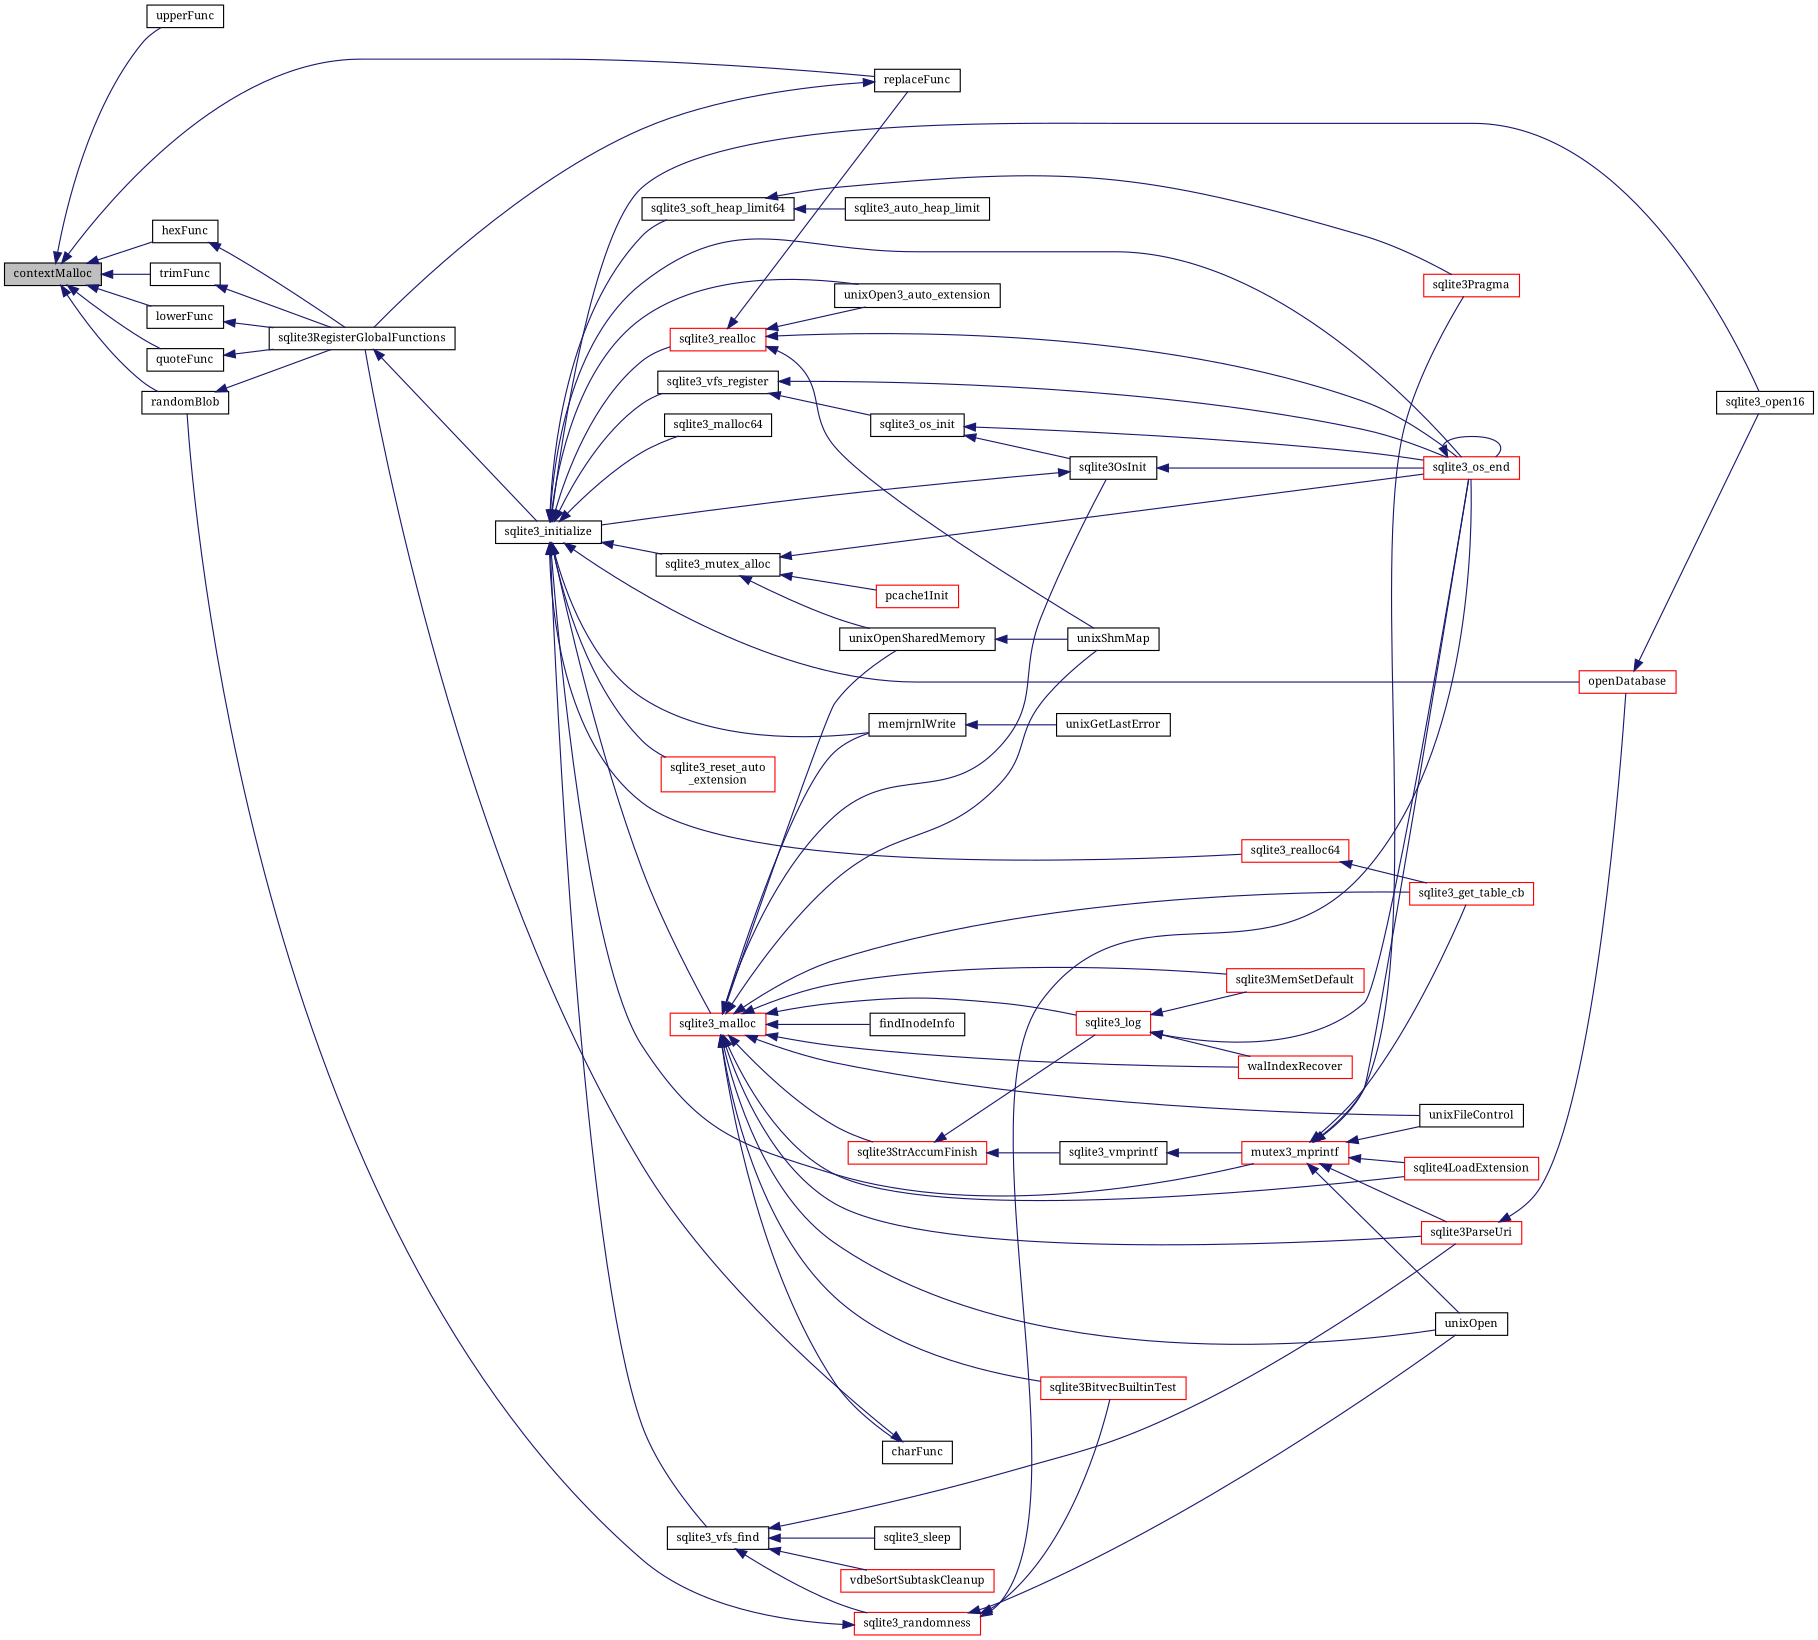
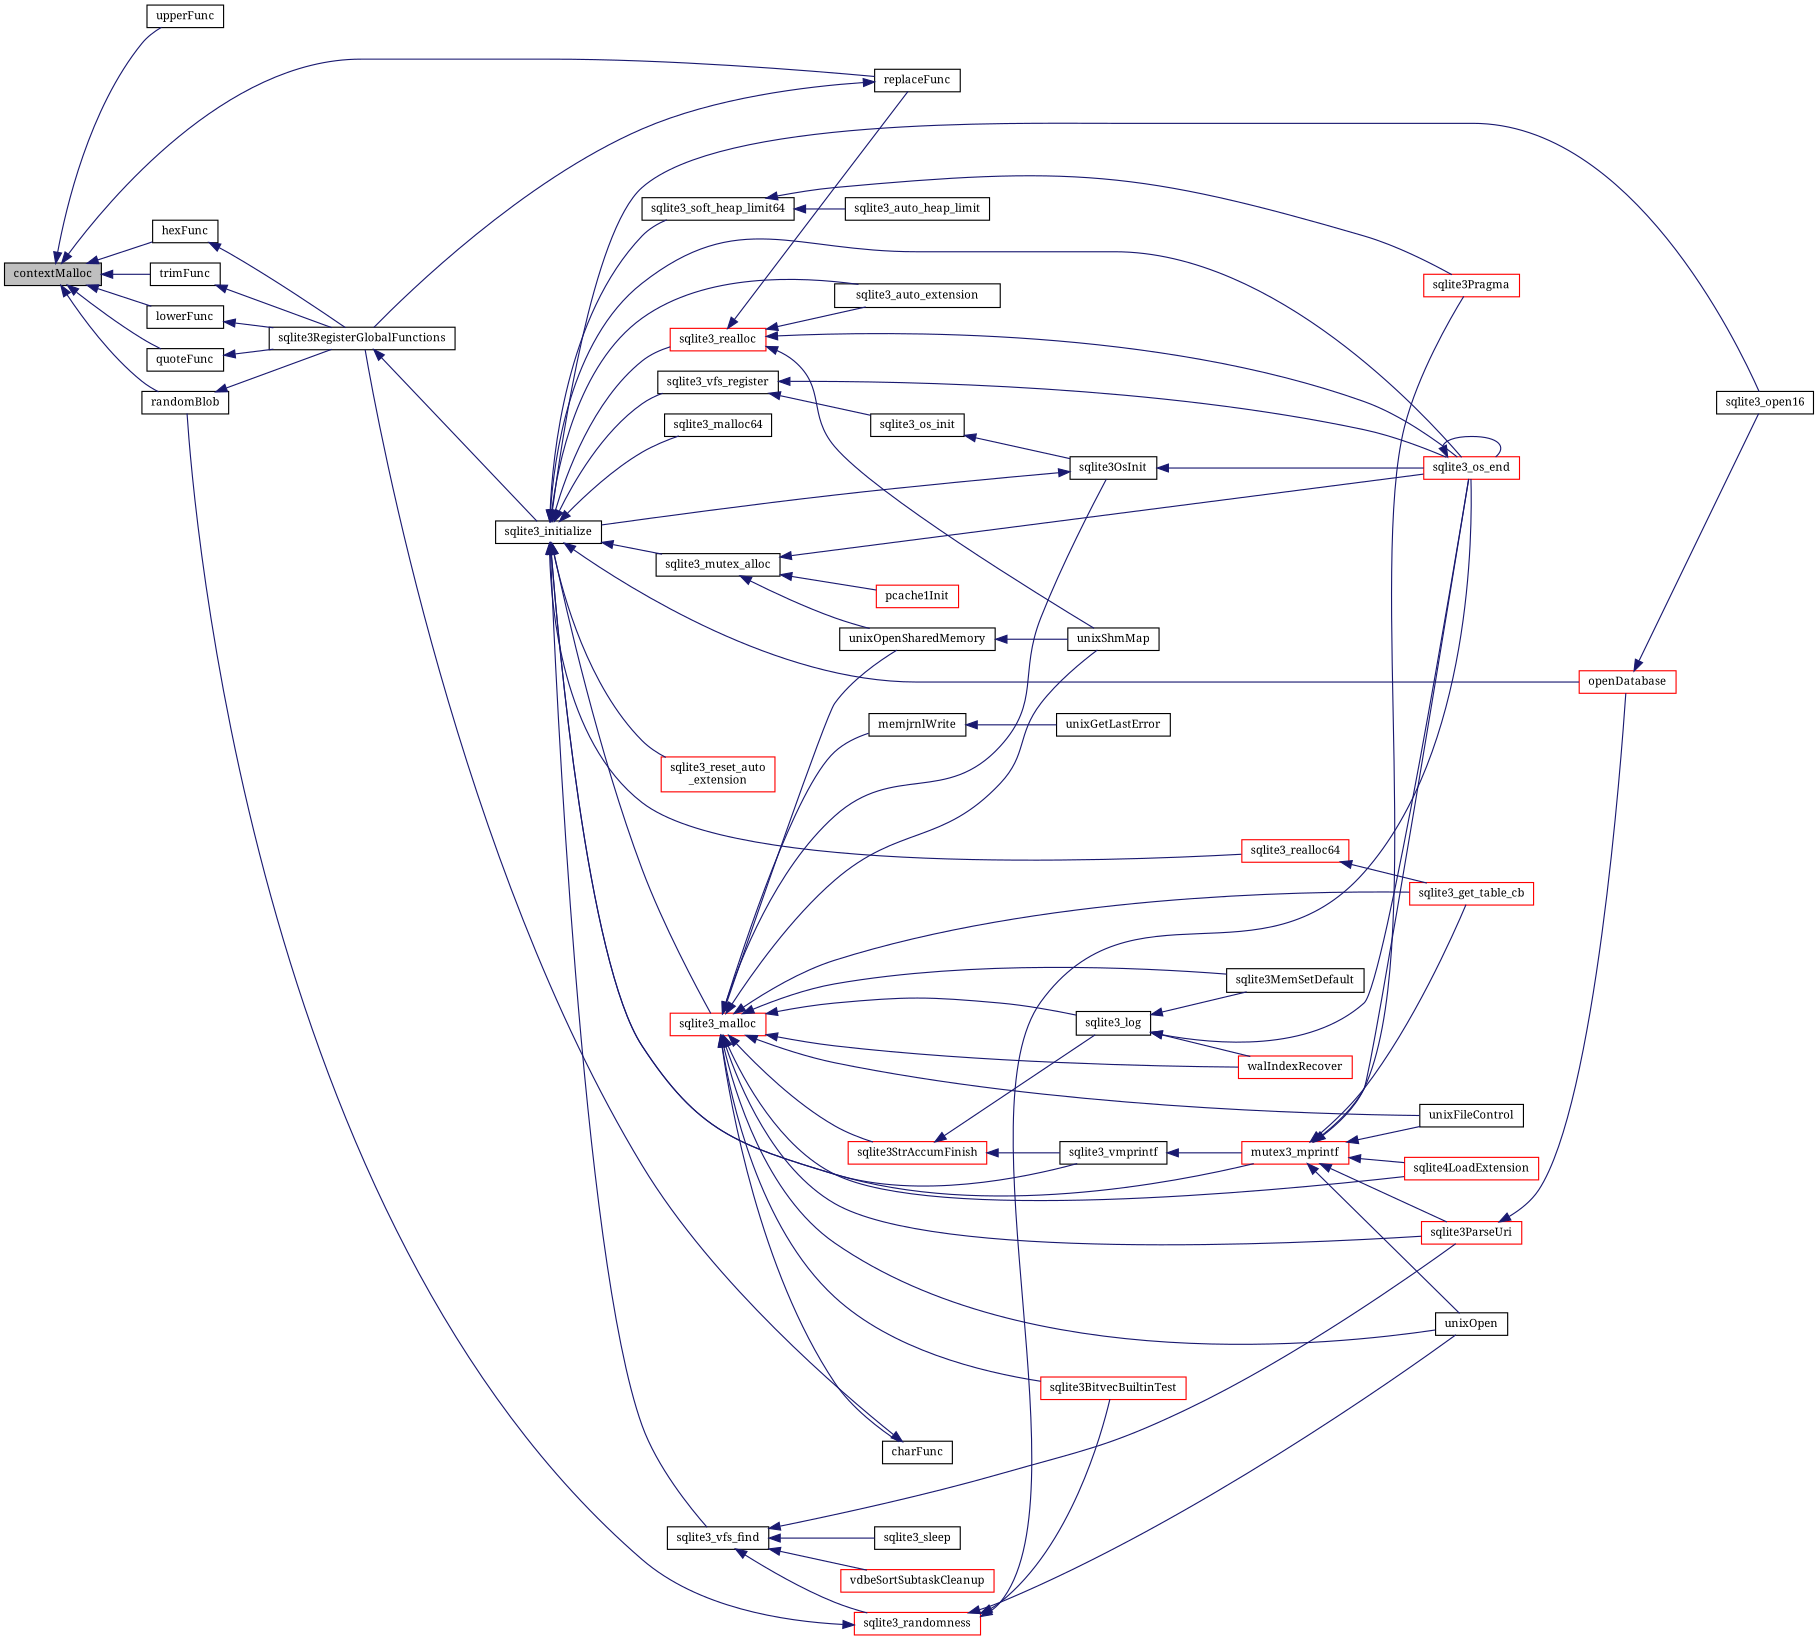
(917, 296) -> (917, 296)
(1200, 439) -> none
(669, 713) -> (638, 1038)
(1295, 981) -> (1295, 981)
(1113, 1023) -> (1113, 1023)
(917, 1024) -> none
